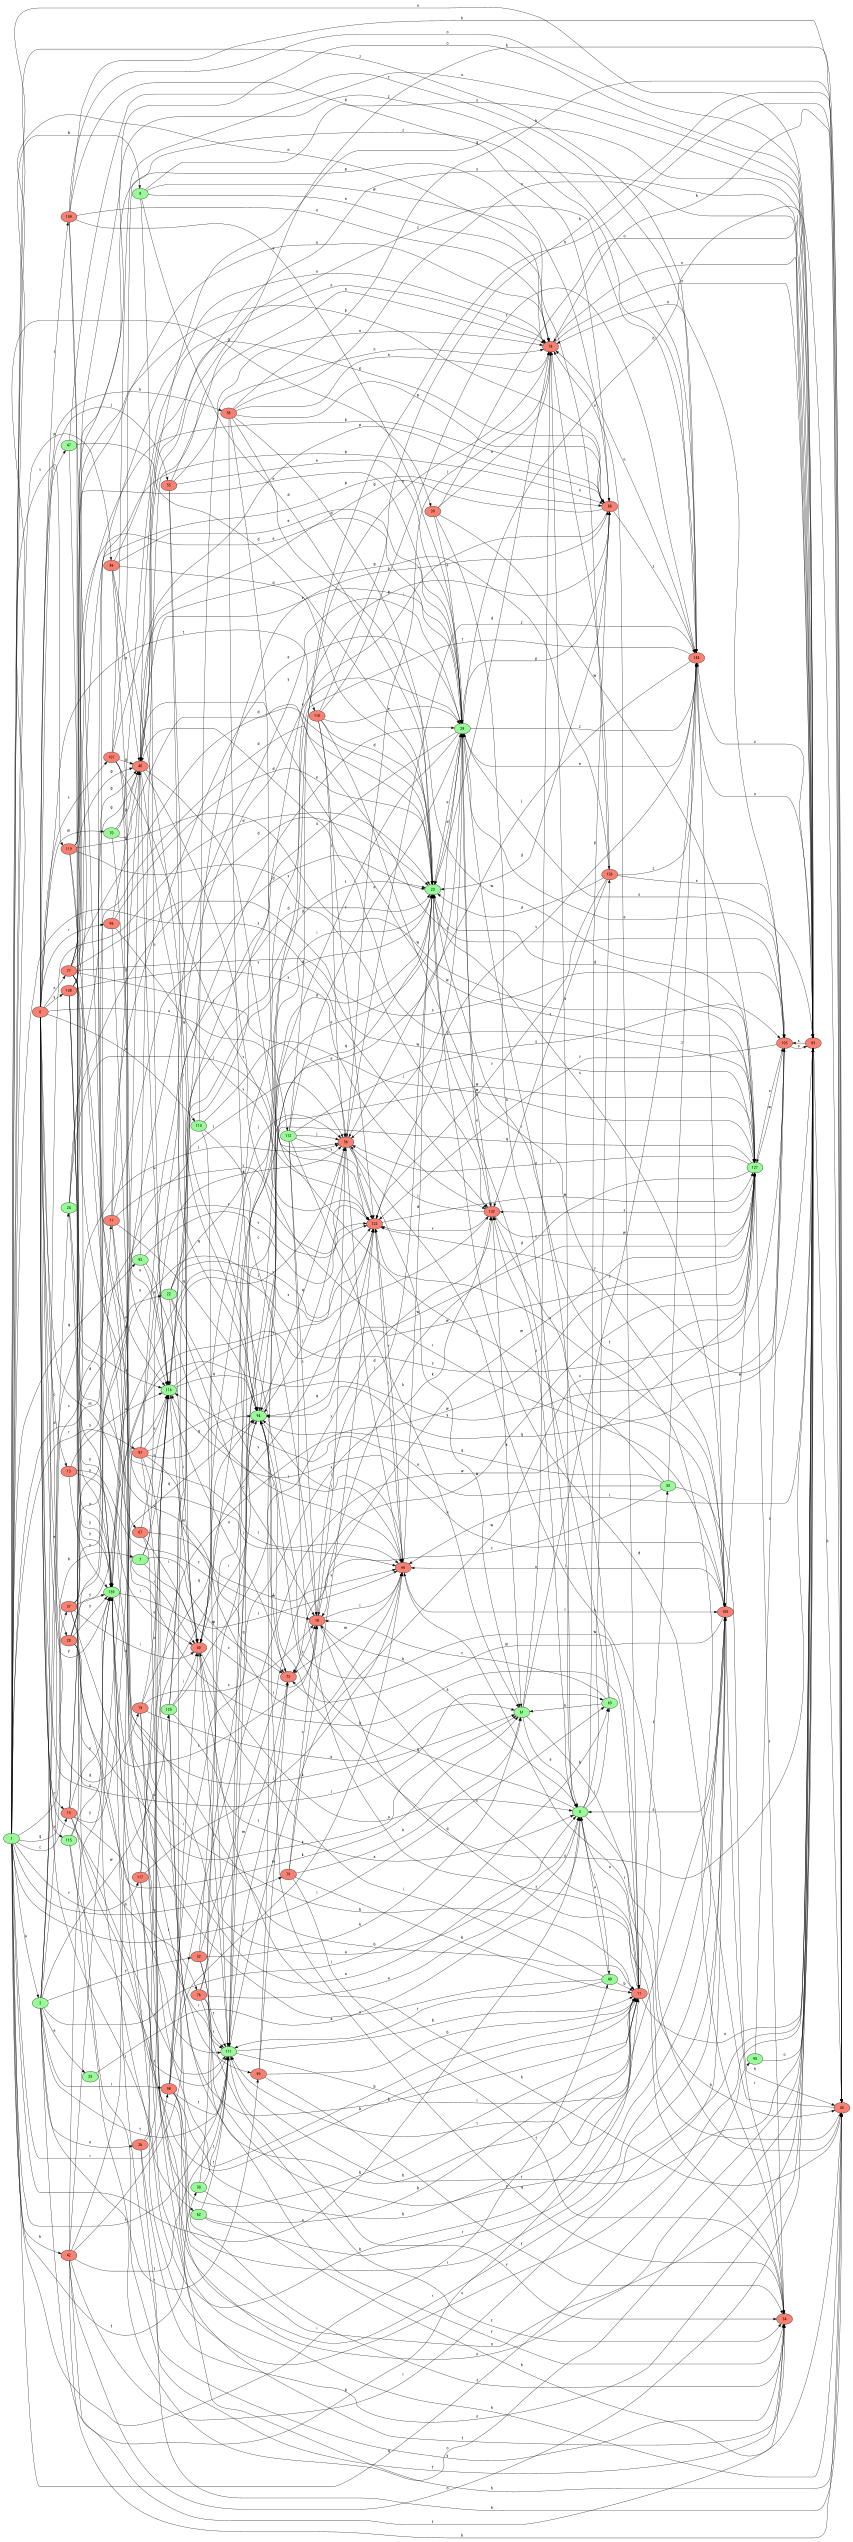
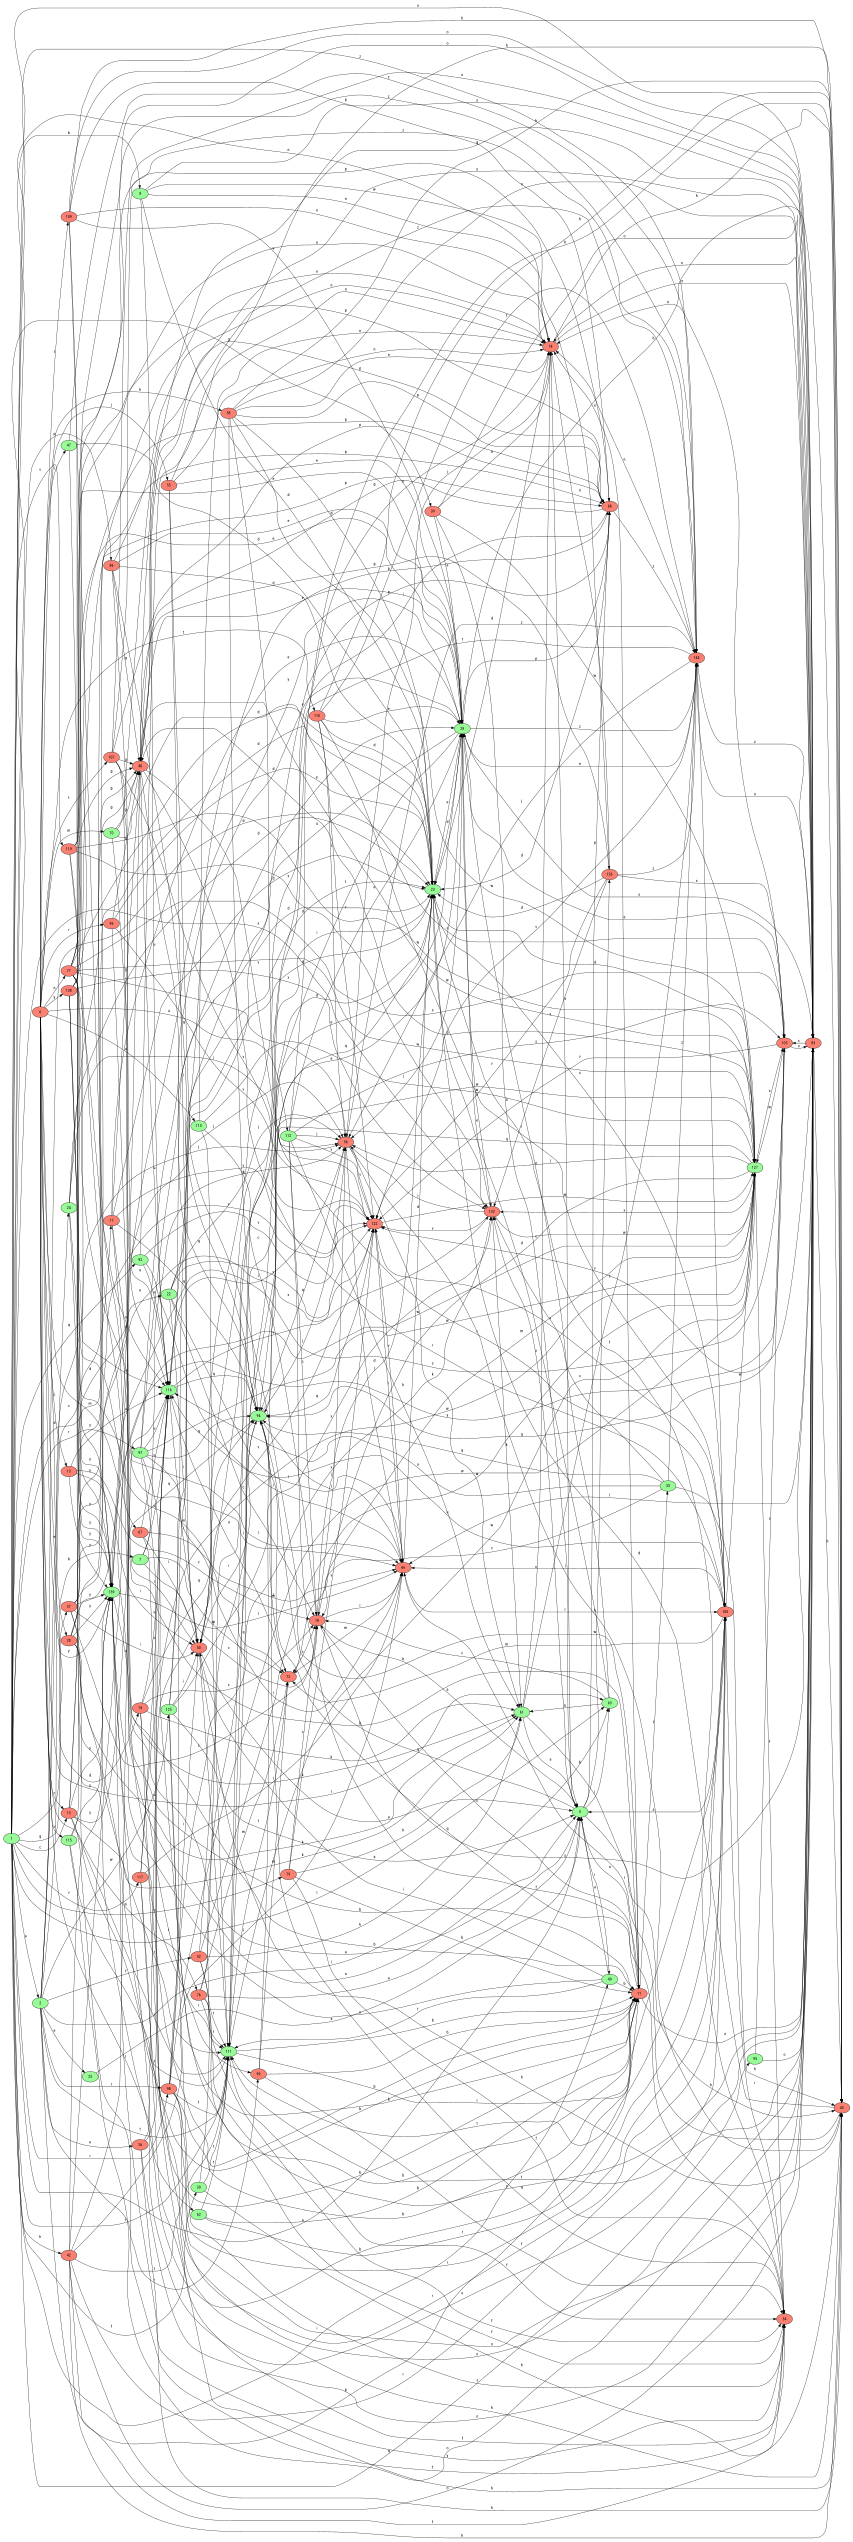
(140, 1453) -> (140, 1453)
